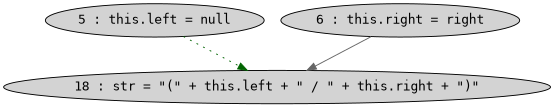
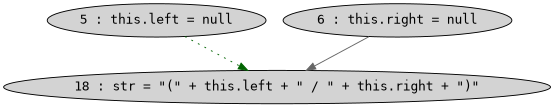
(400, 20) -> (397, 20)
